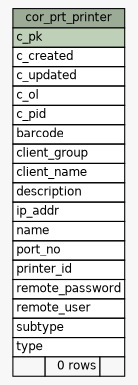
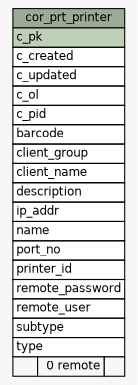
(77, 366) -> (74, 366)
